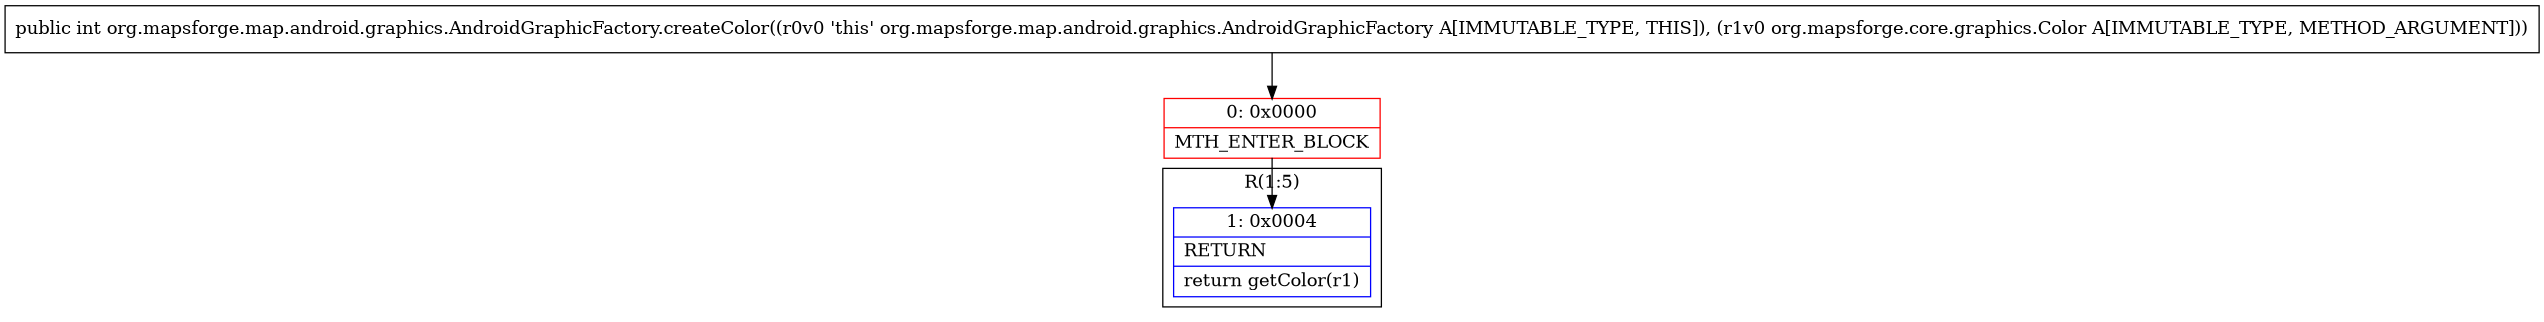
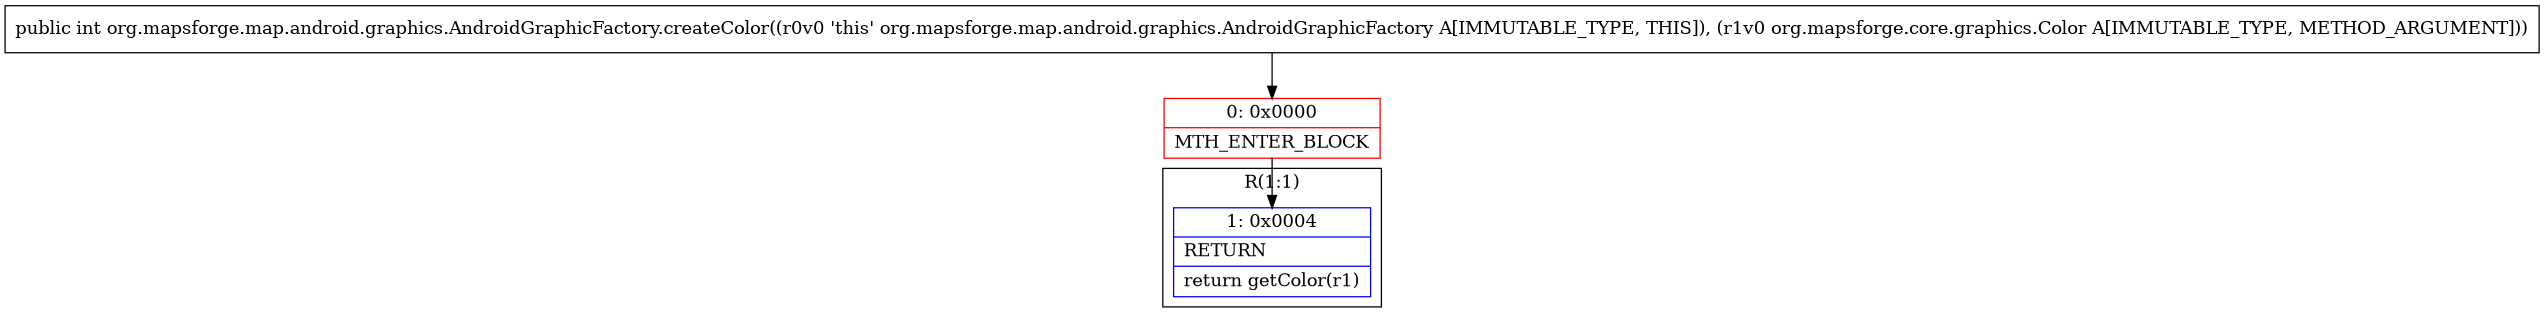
(1272, 183) -> (1272, 183)
